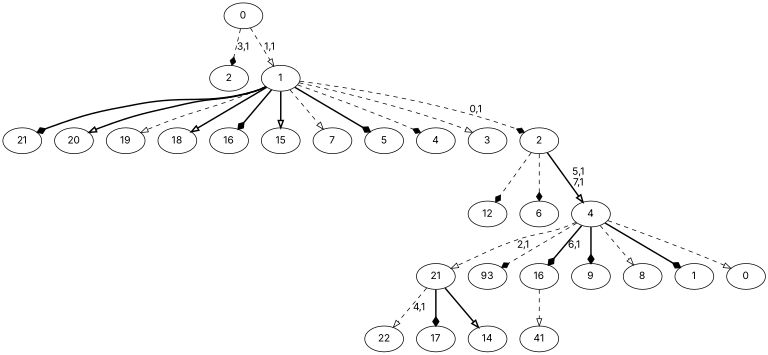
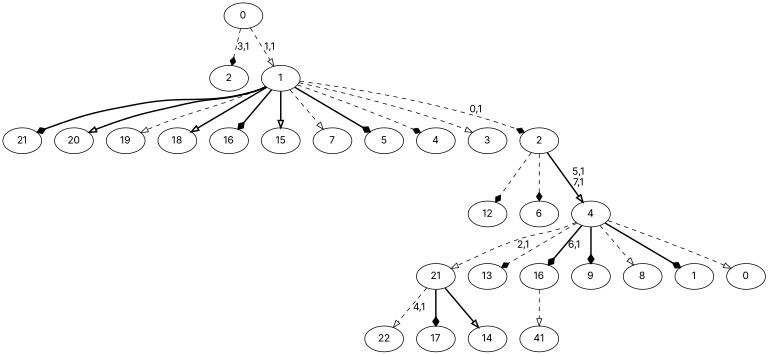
(488, 276) -> (488, 276)
